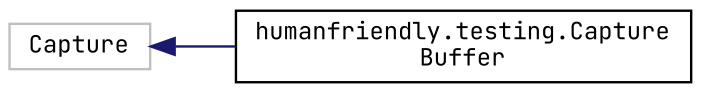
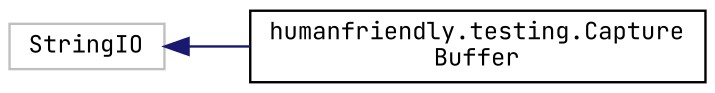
(80, 46) -> (87, 46)
